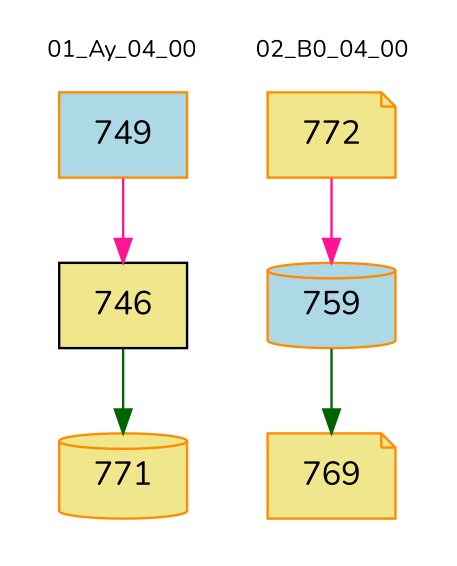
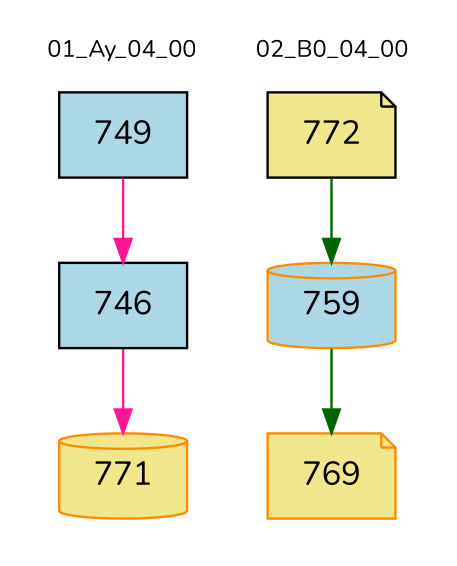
(123, 135) -> (123, 135)
(332, 135) -> (332, 135)
(332, 209) -> (332, 209)
(123, 305) -> (123, 305)
(123, 379) -> (123, 379)
